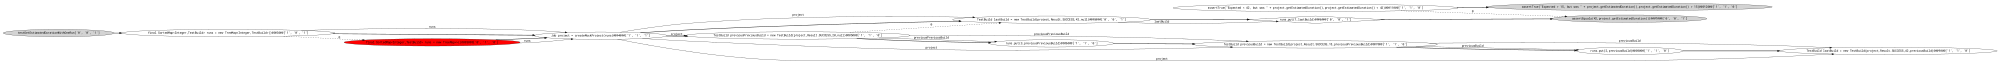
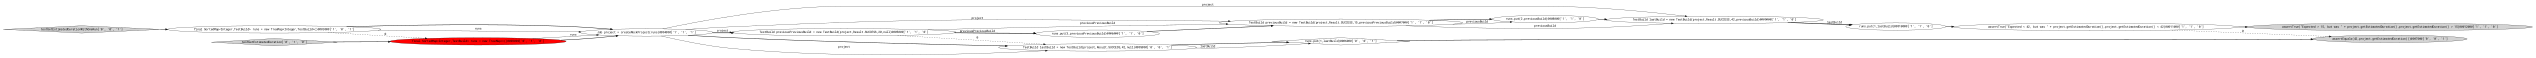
none -> (1896, 27)
(59, 33) -> (82, 29)
none -> (274, 42)
